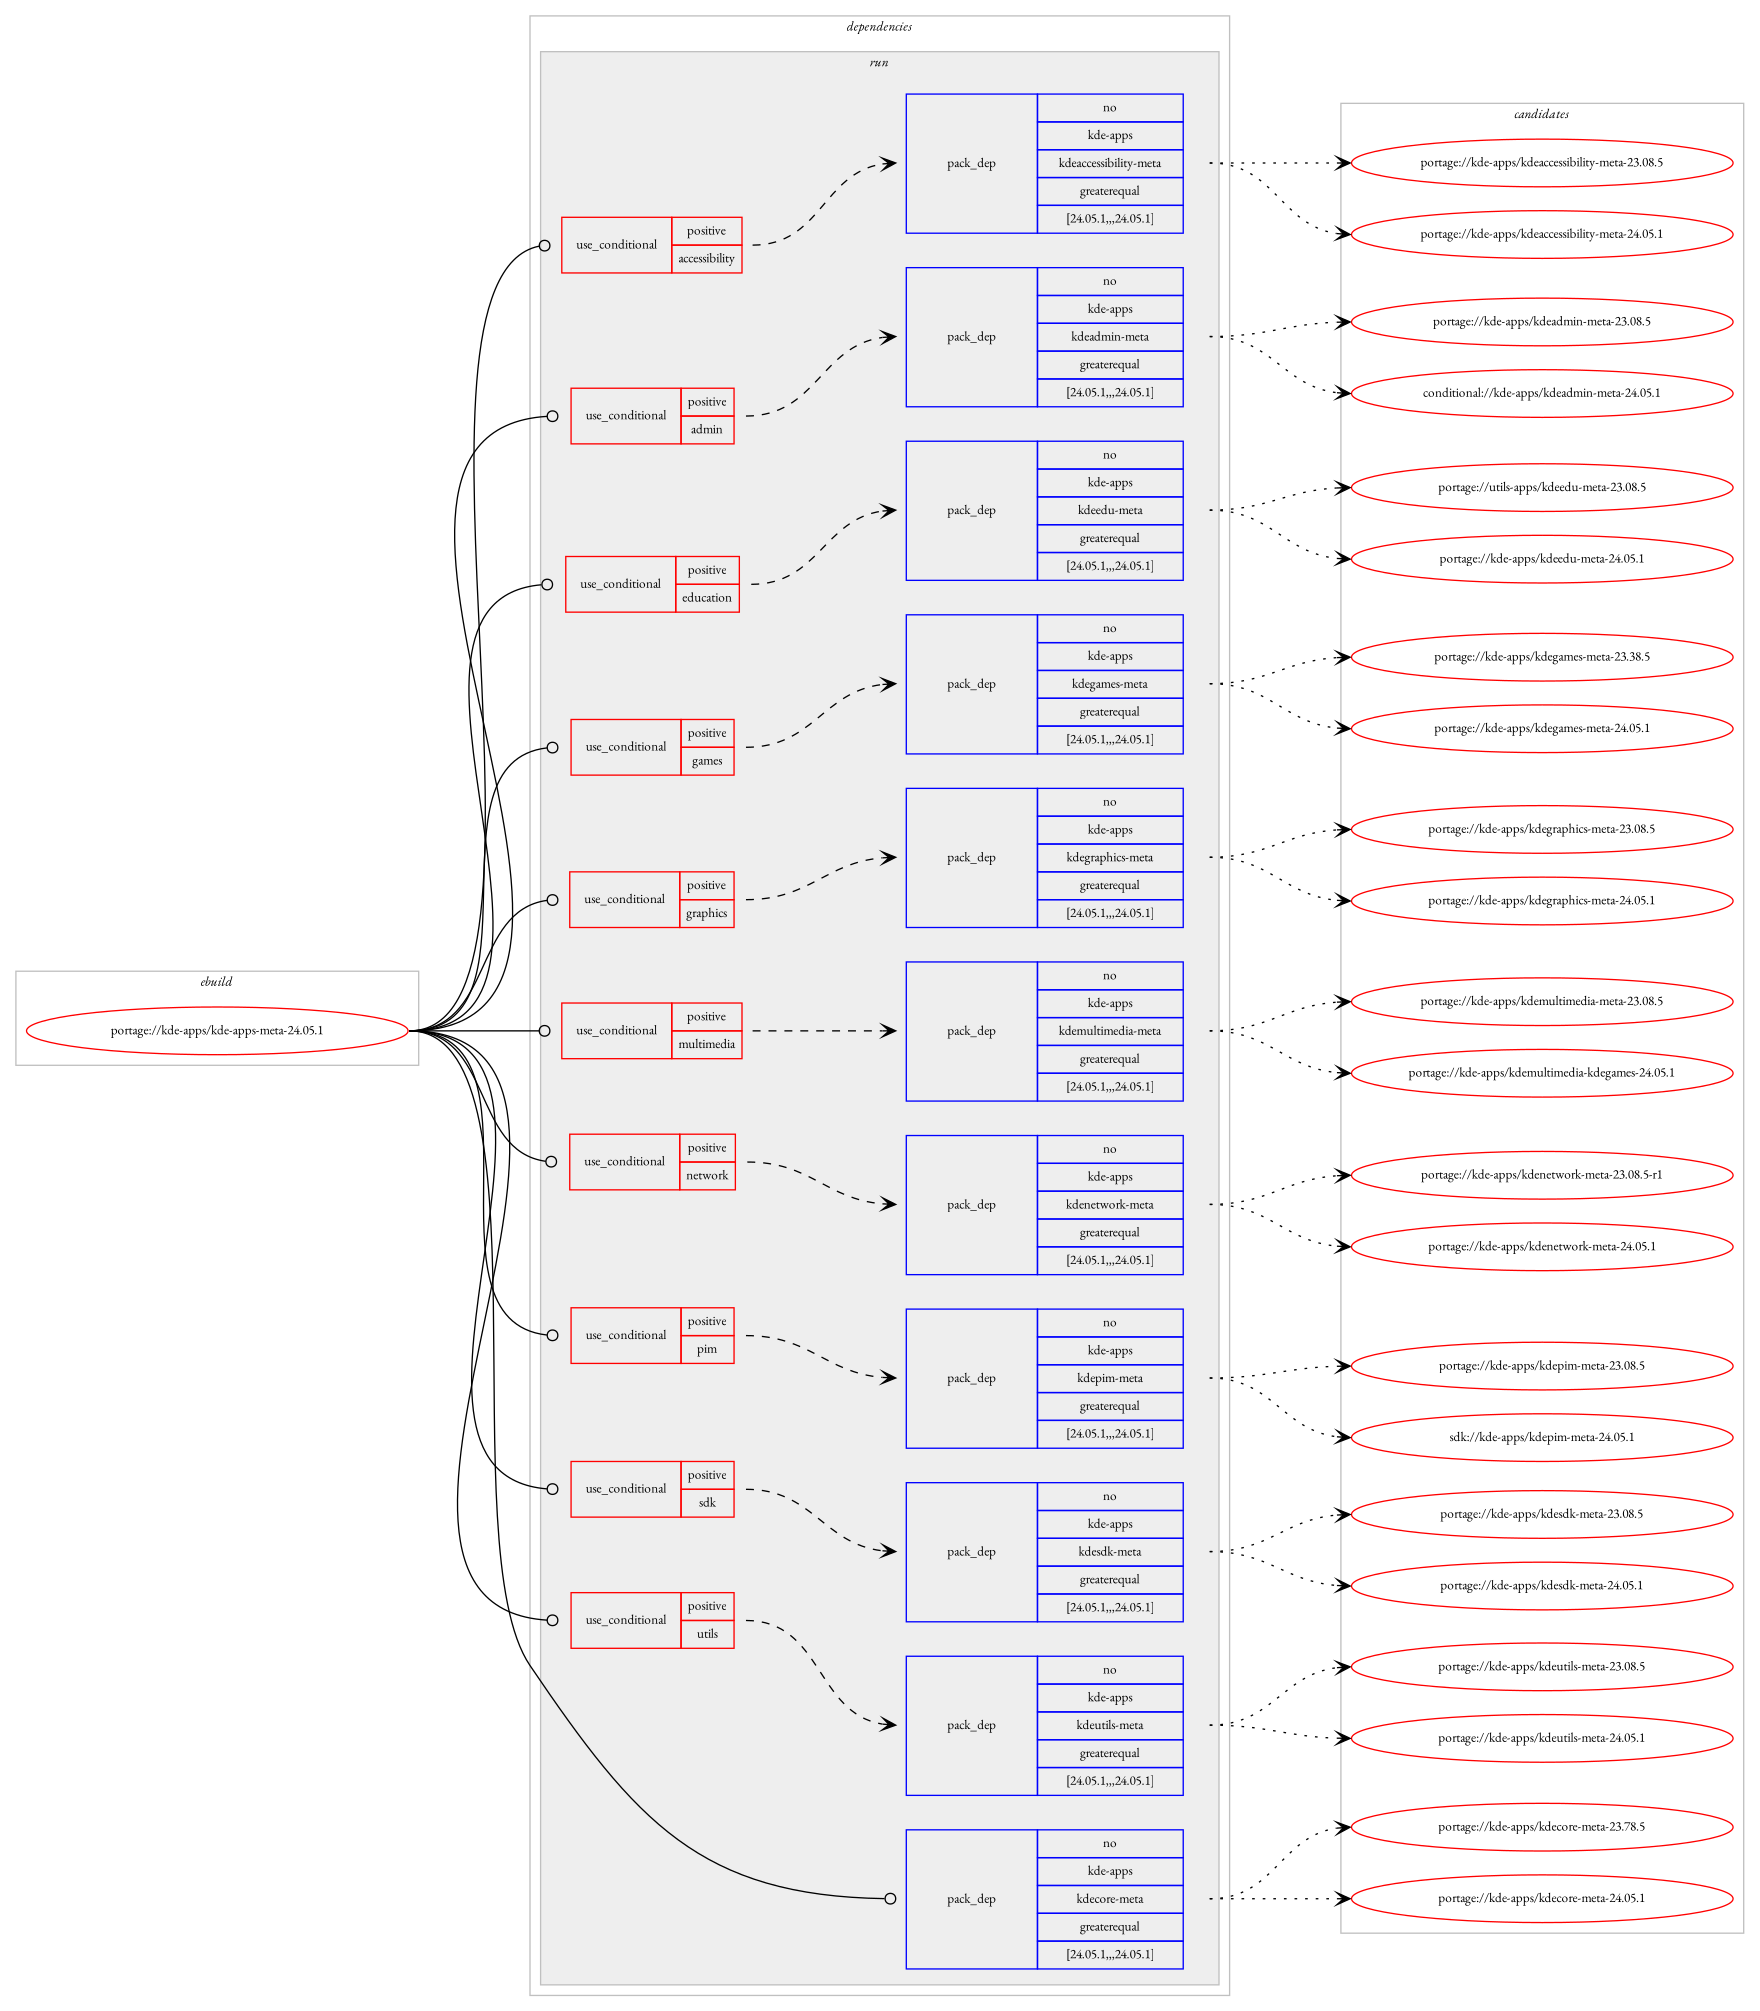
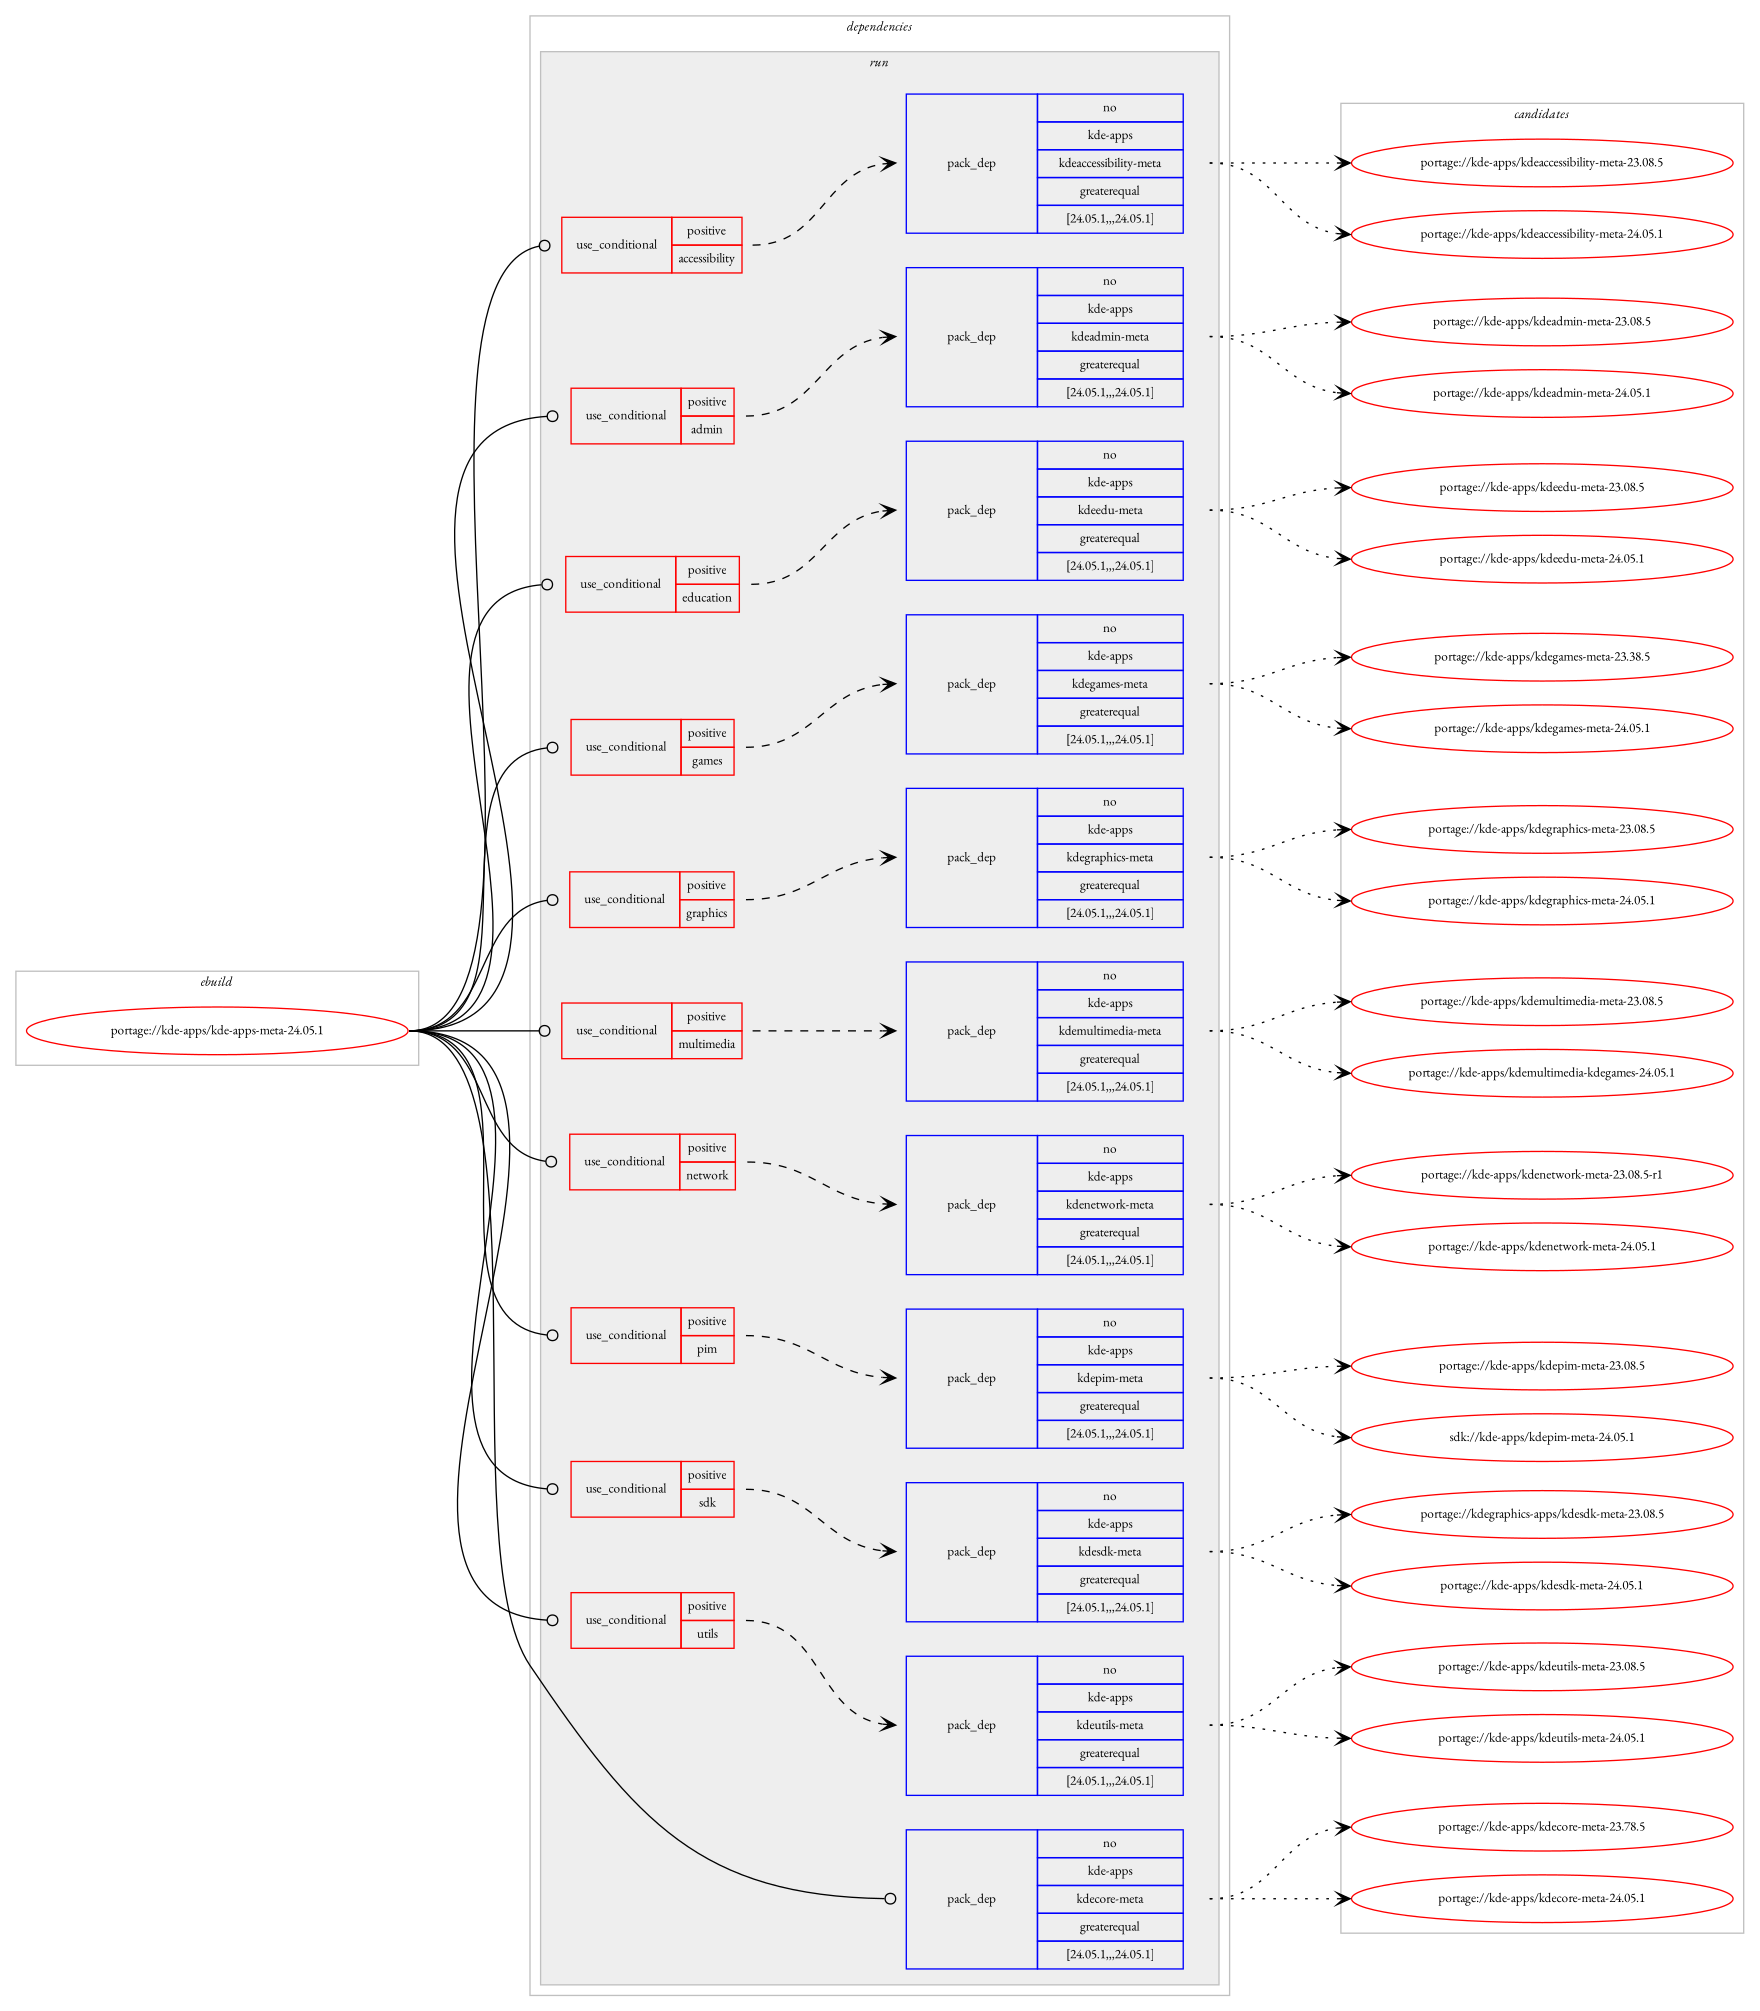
(1542, 394) -> (1542, 394)
(1542, 488) -> (1542, 488)
(1542, 1514) -> (1542, 1514)
